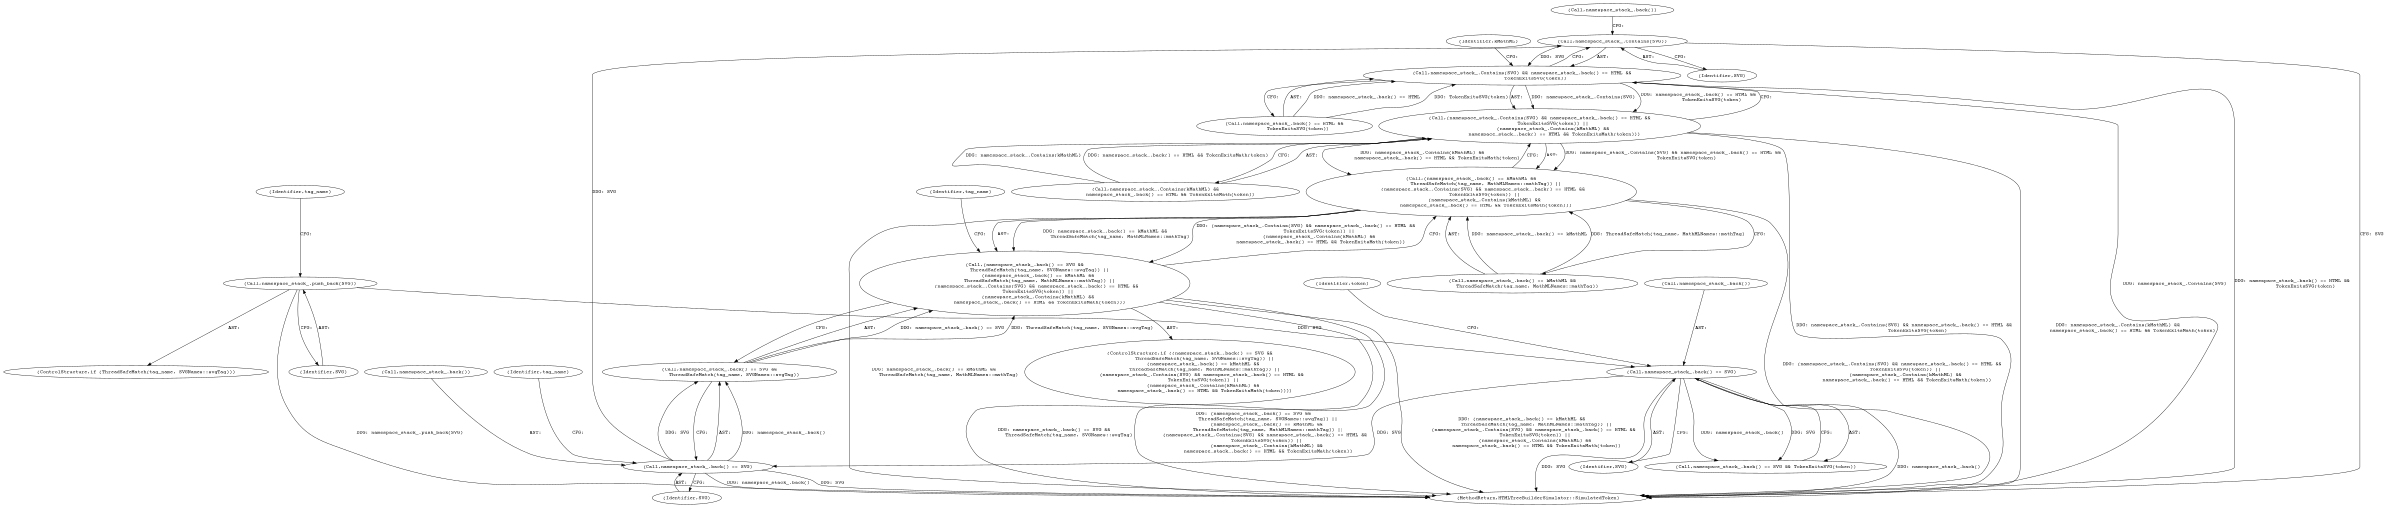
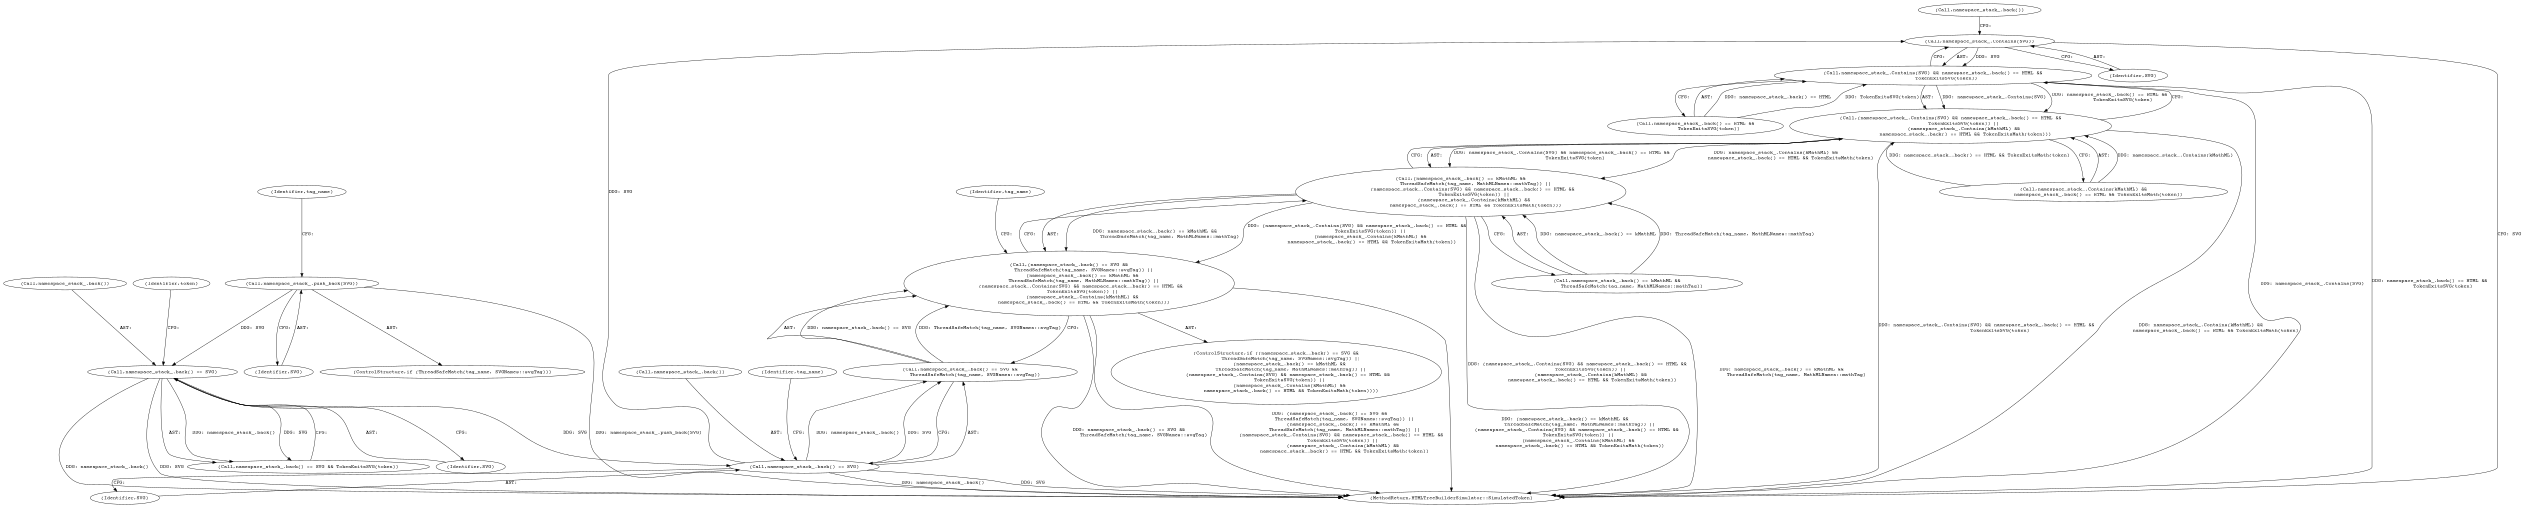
(1488, 41) -> none
